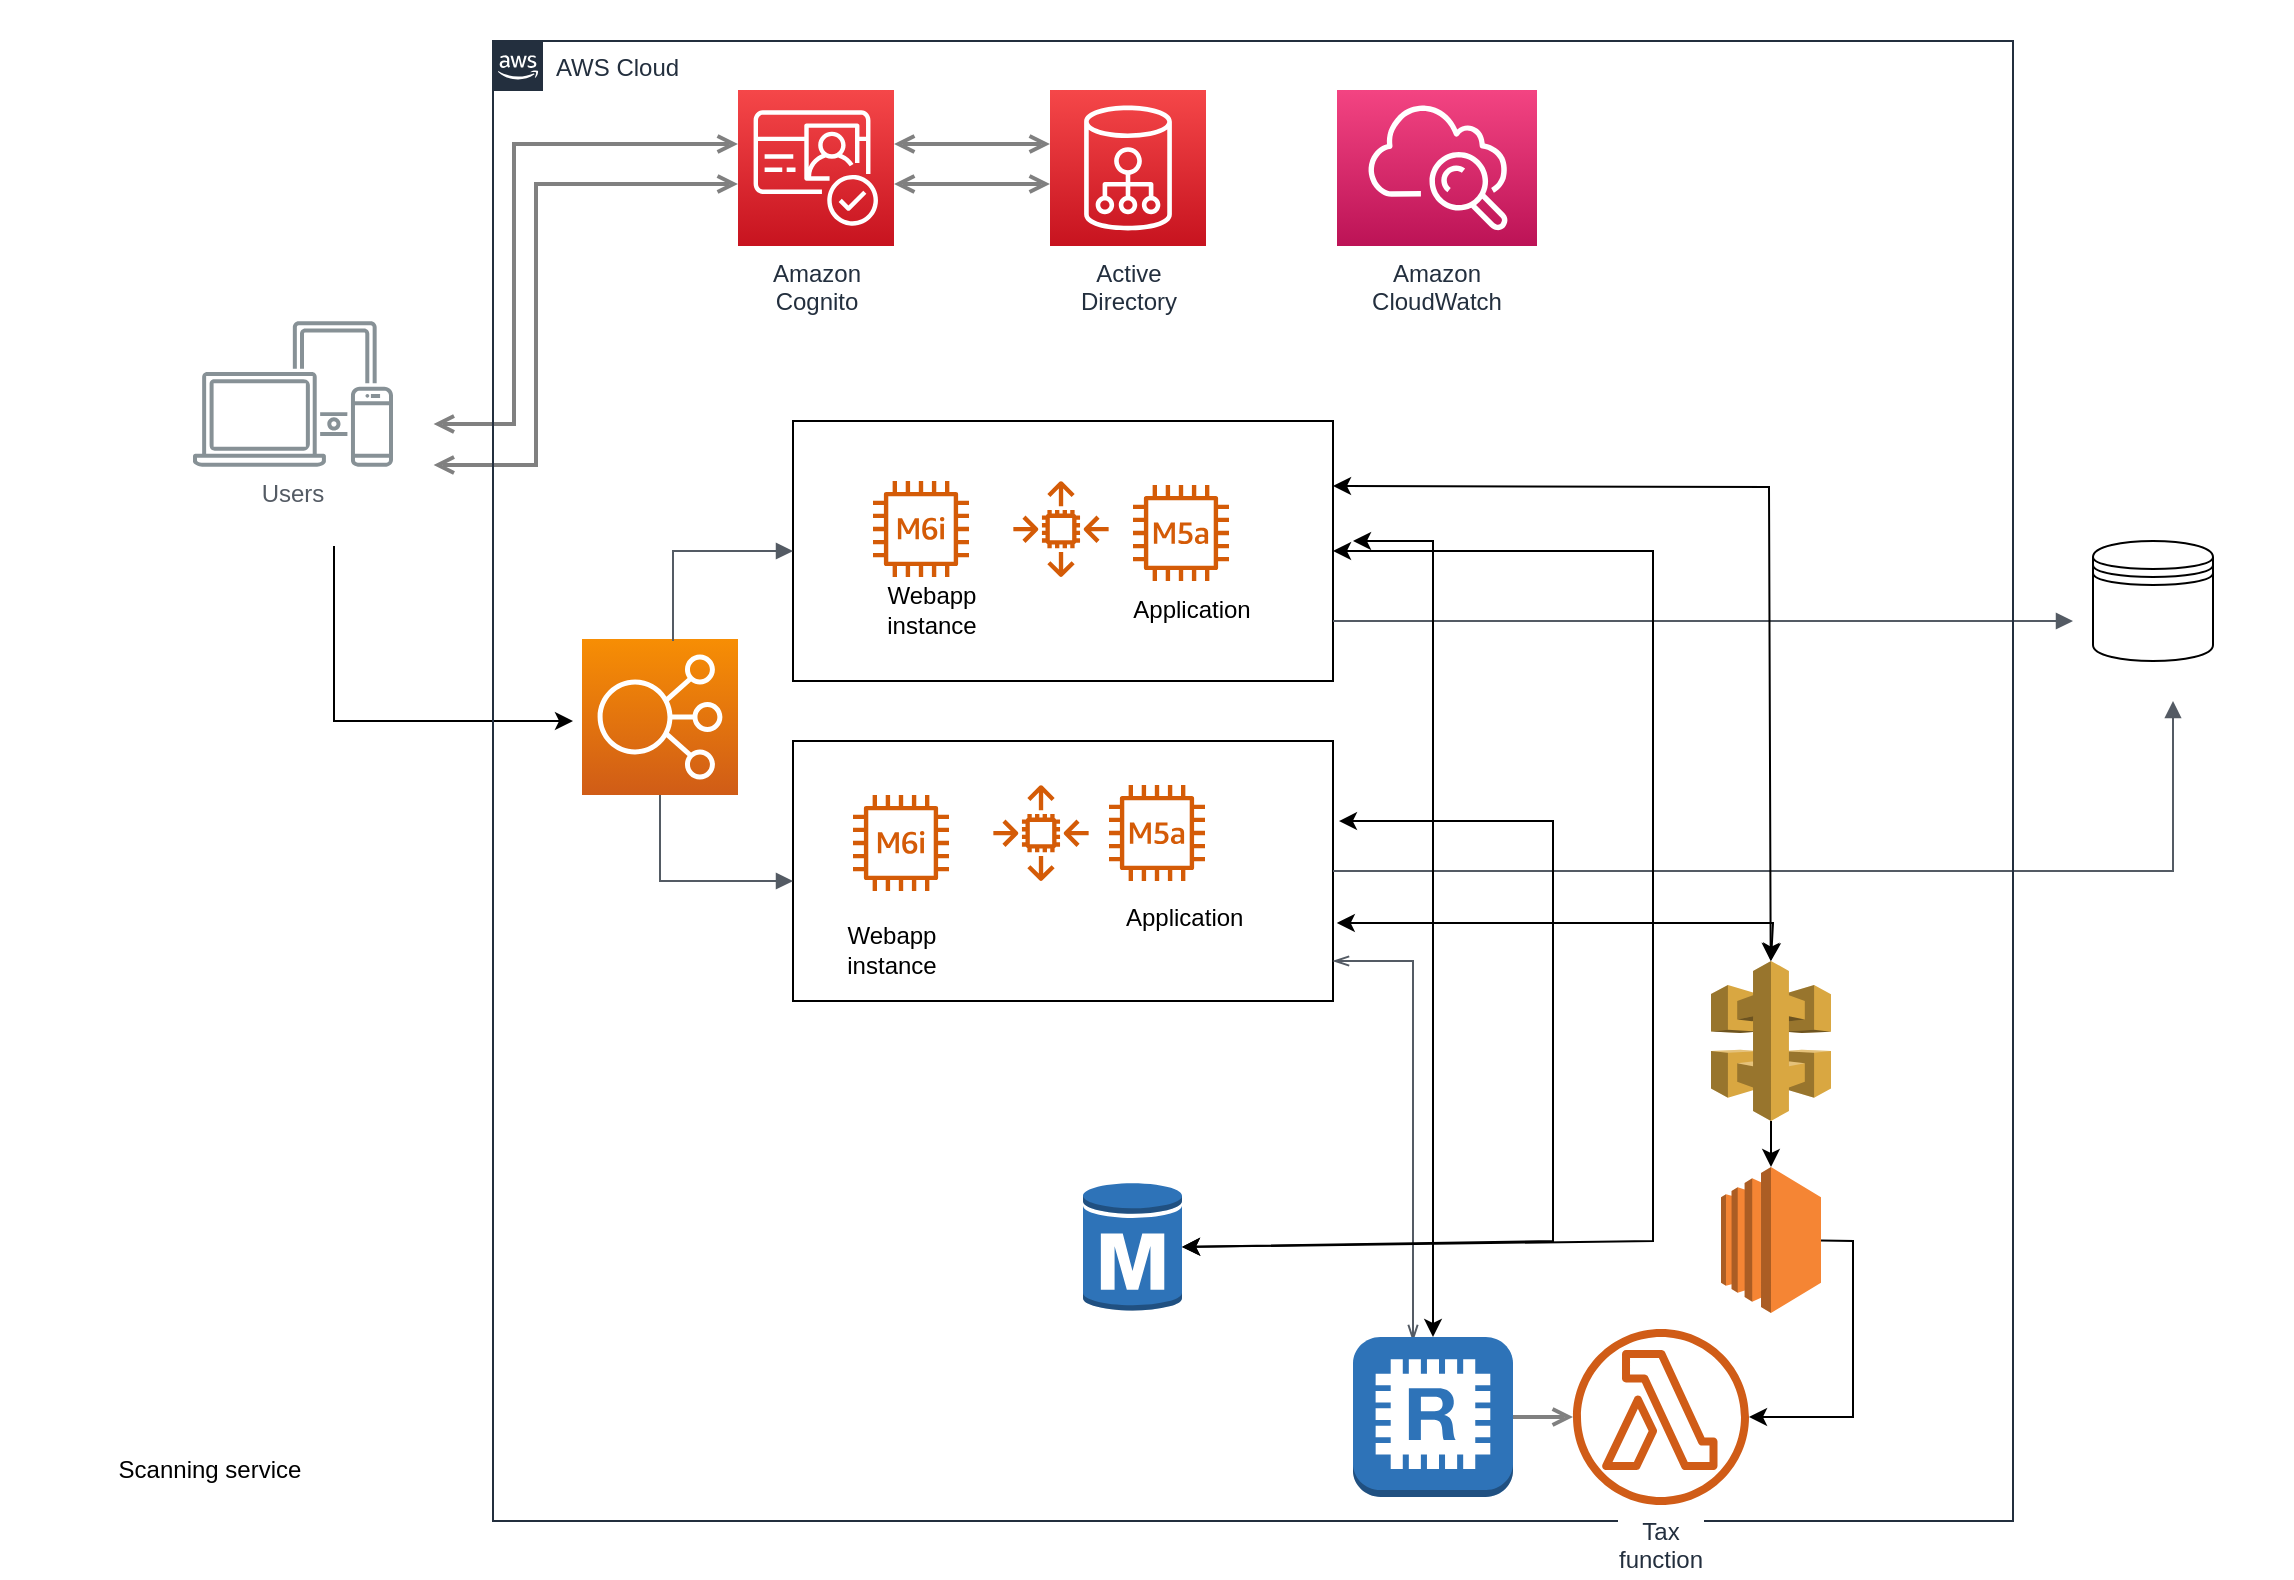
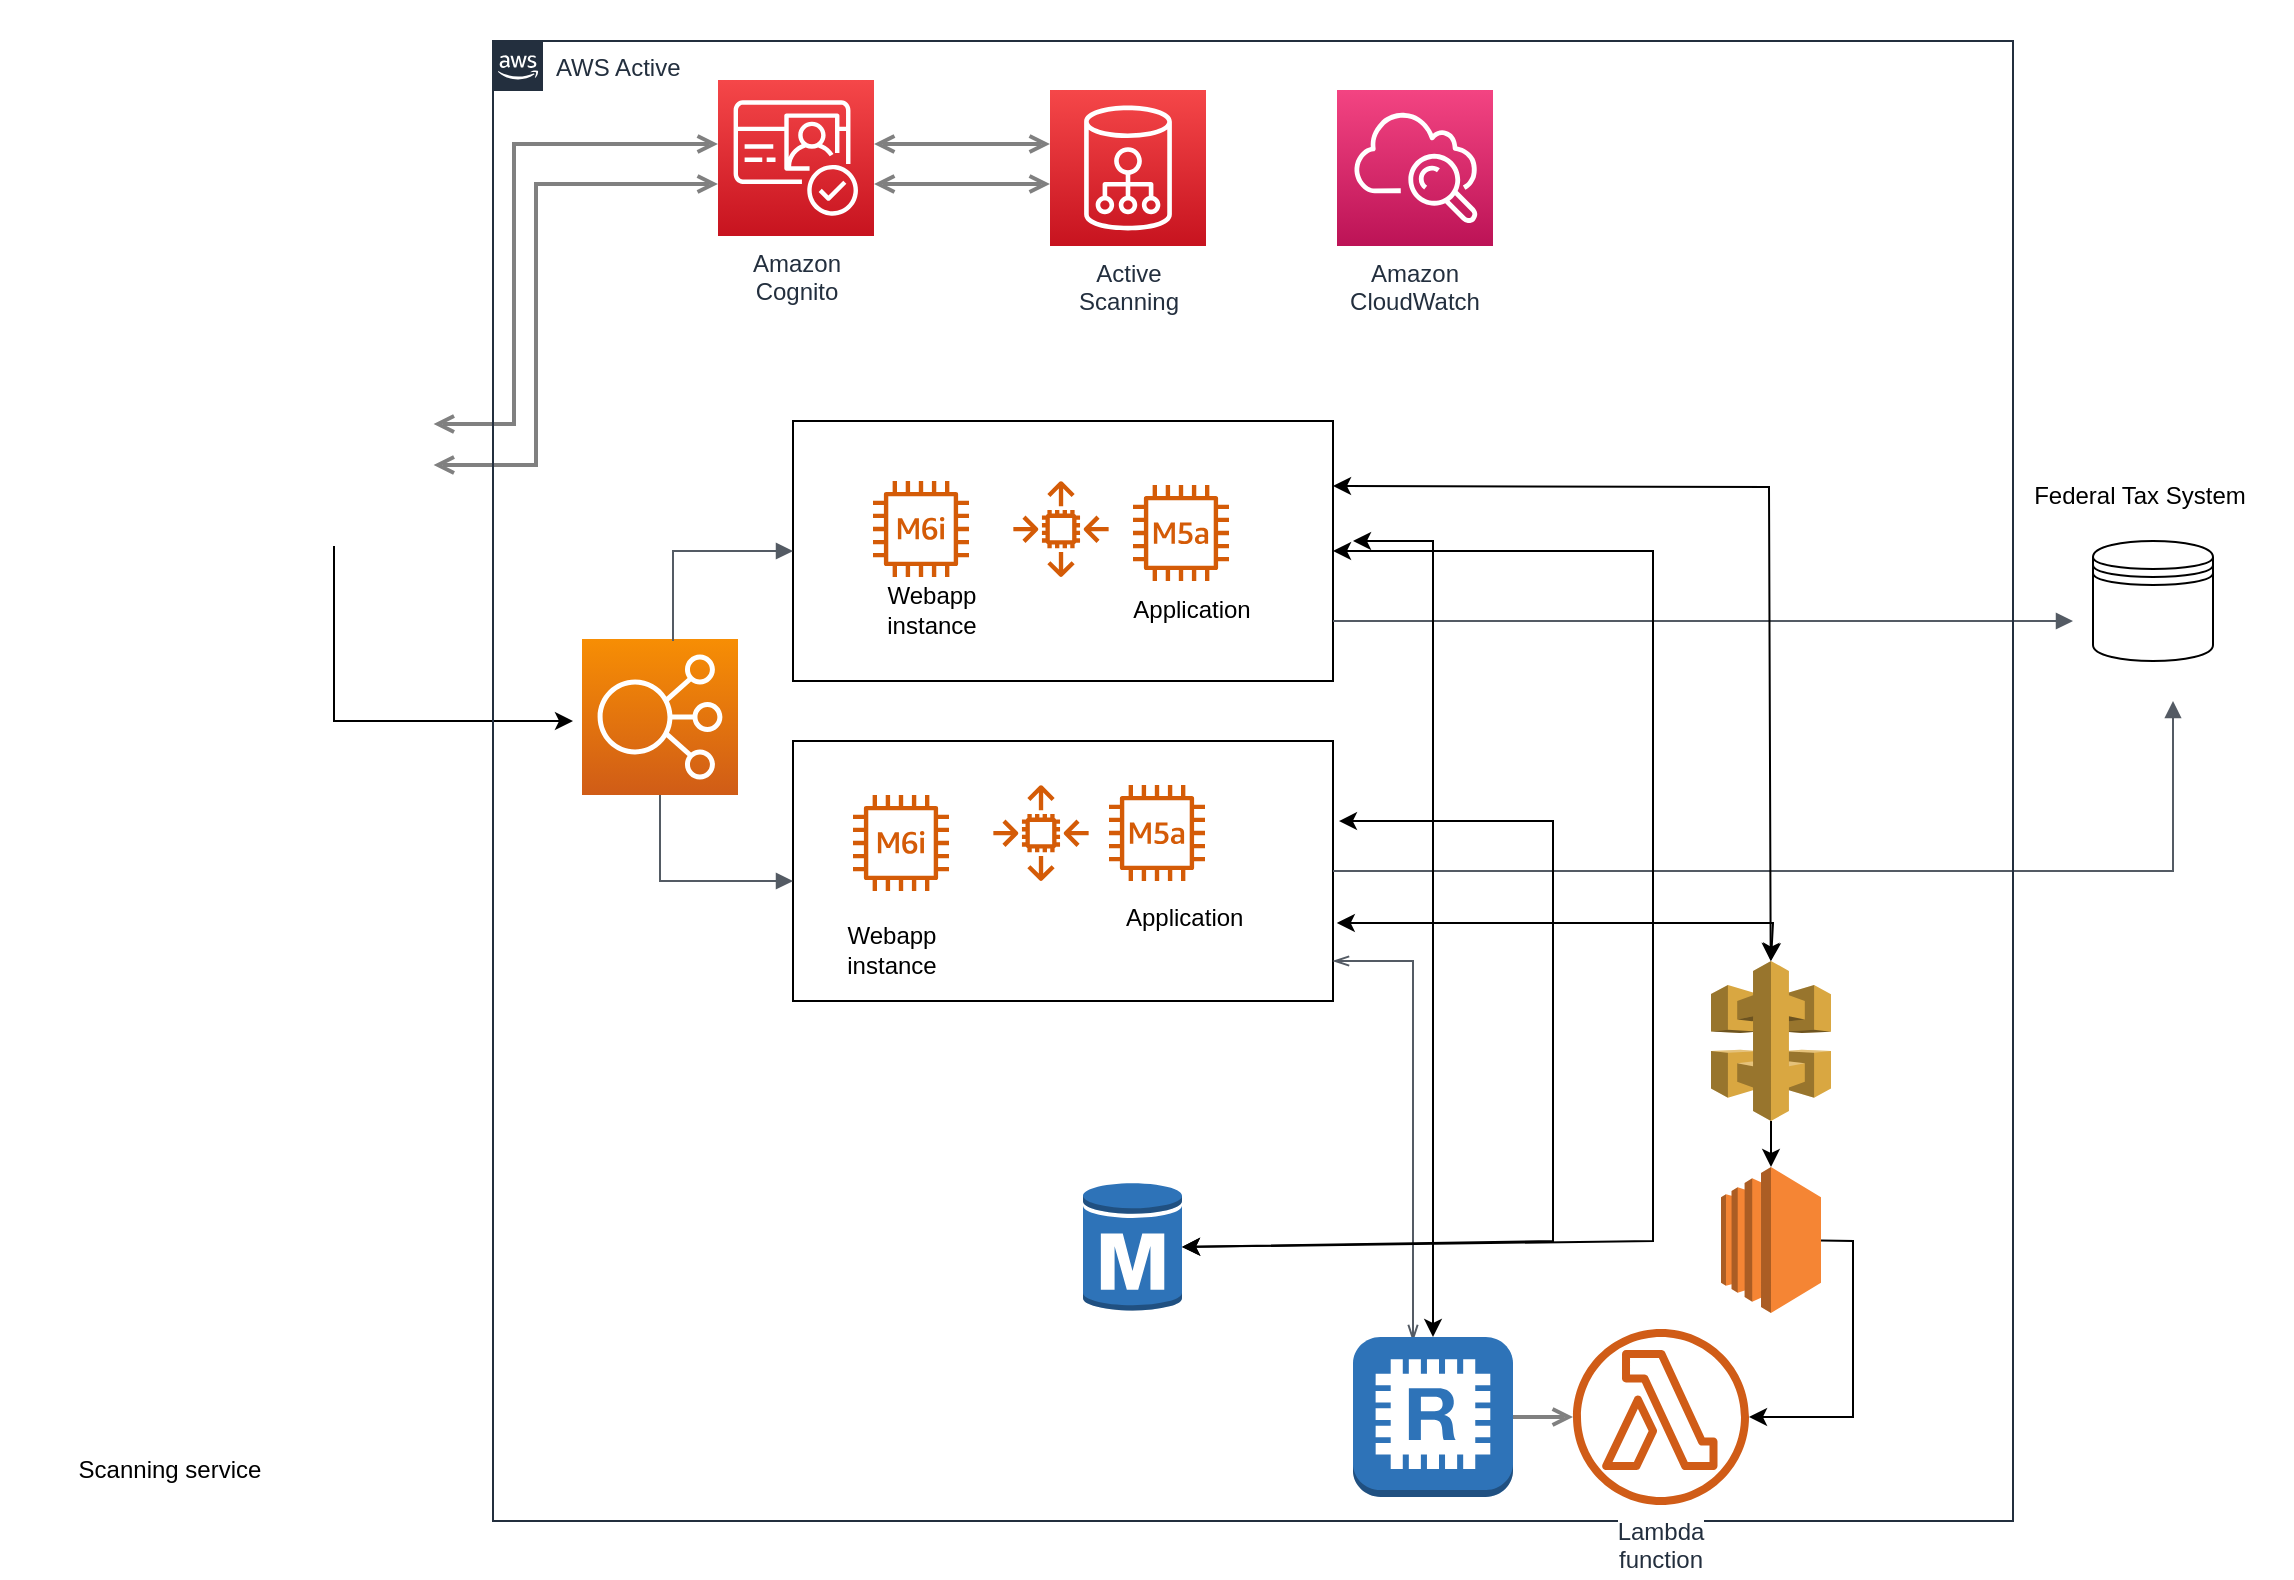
(611, 69) -> (618, 69)
(816, 168) -> (796, 158)
(1437, 168) -> (1415, 168)
(1130, 290) -> (1130, 290)
(293, 394) -> none
none -> (2141, 497)
(211, 1471) -> (171, 1471)
(1662, 1548) -> (1662, 1548)
